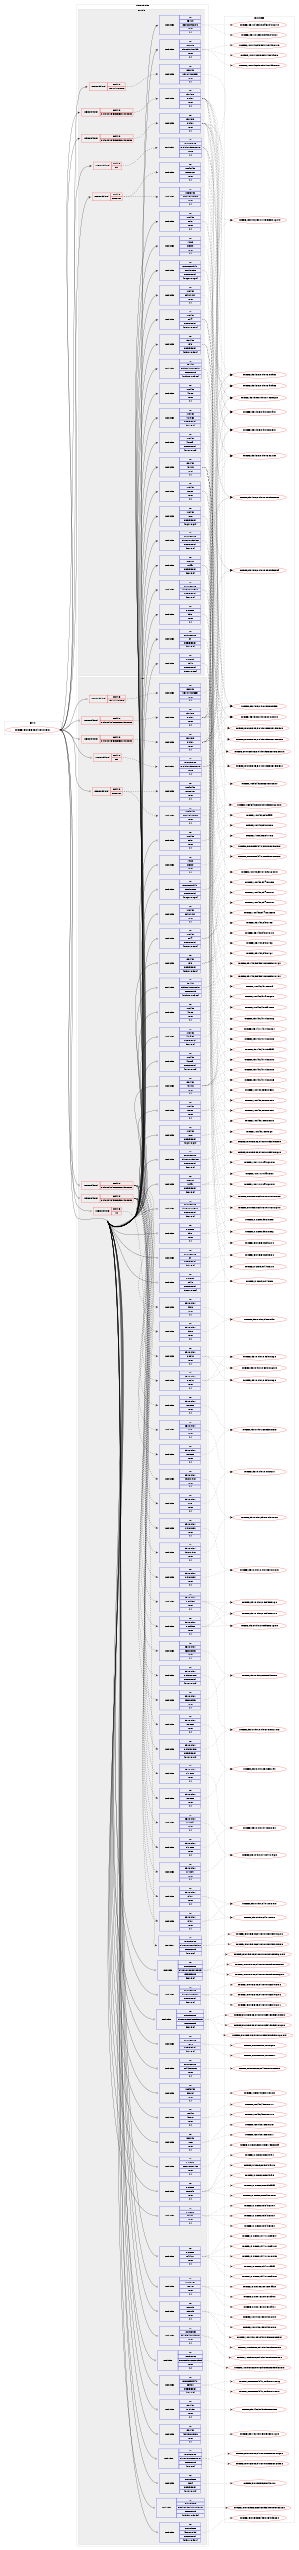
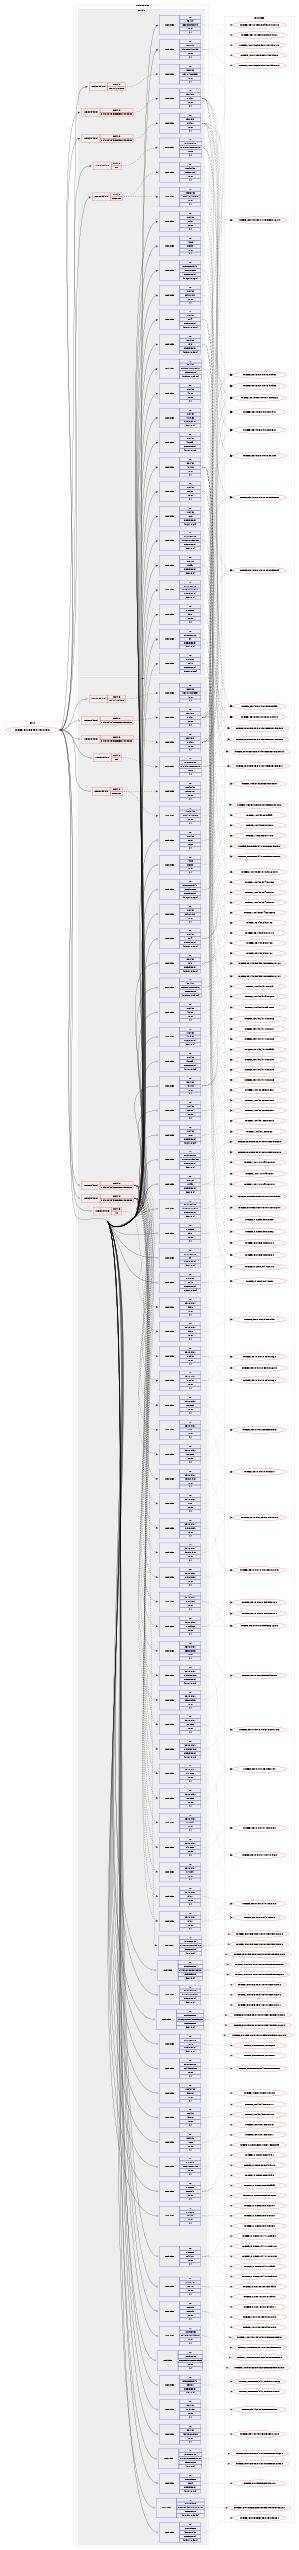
(259, 1029) -> (259, 1029)
